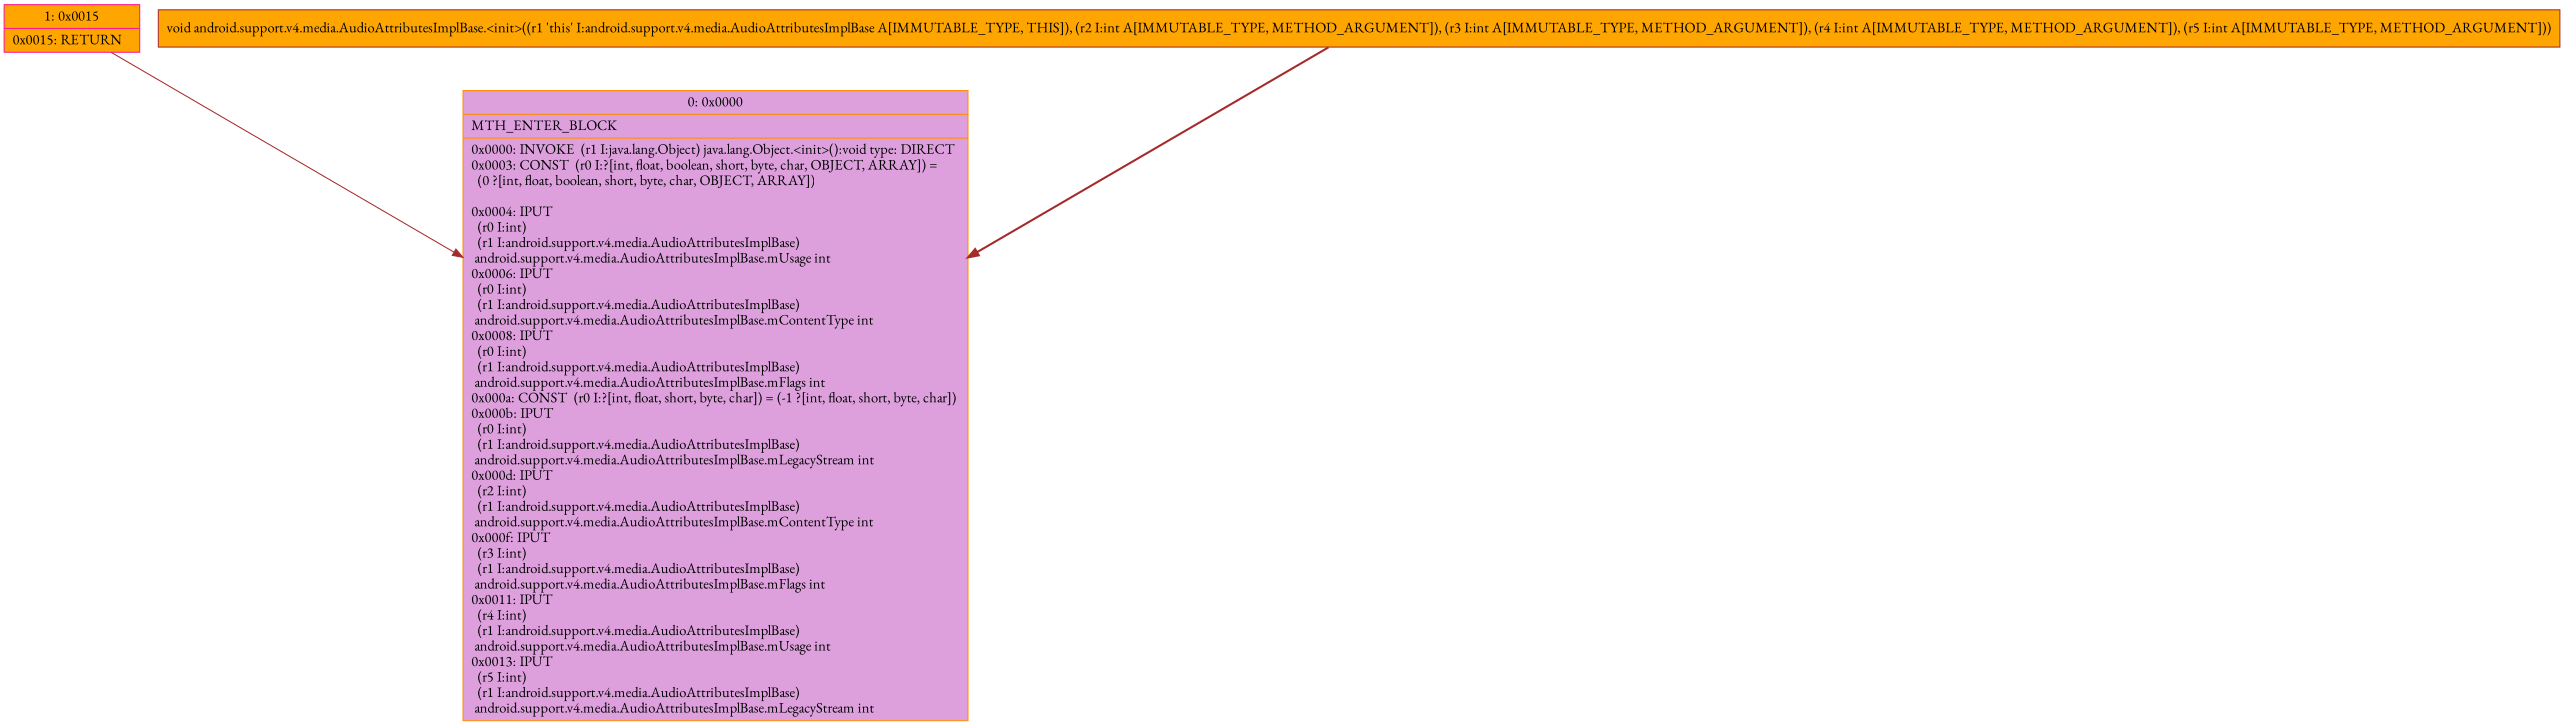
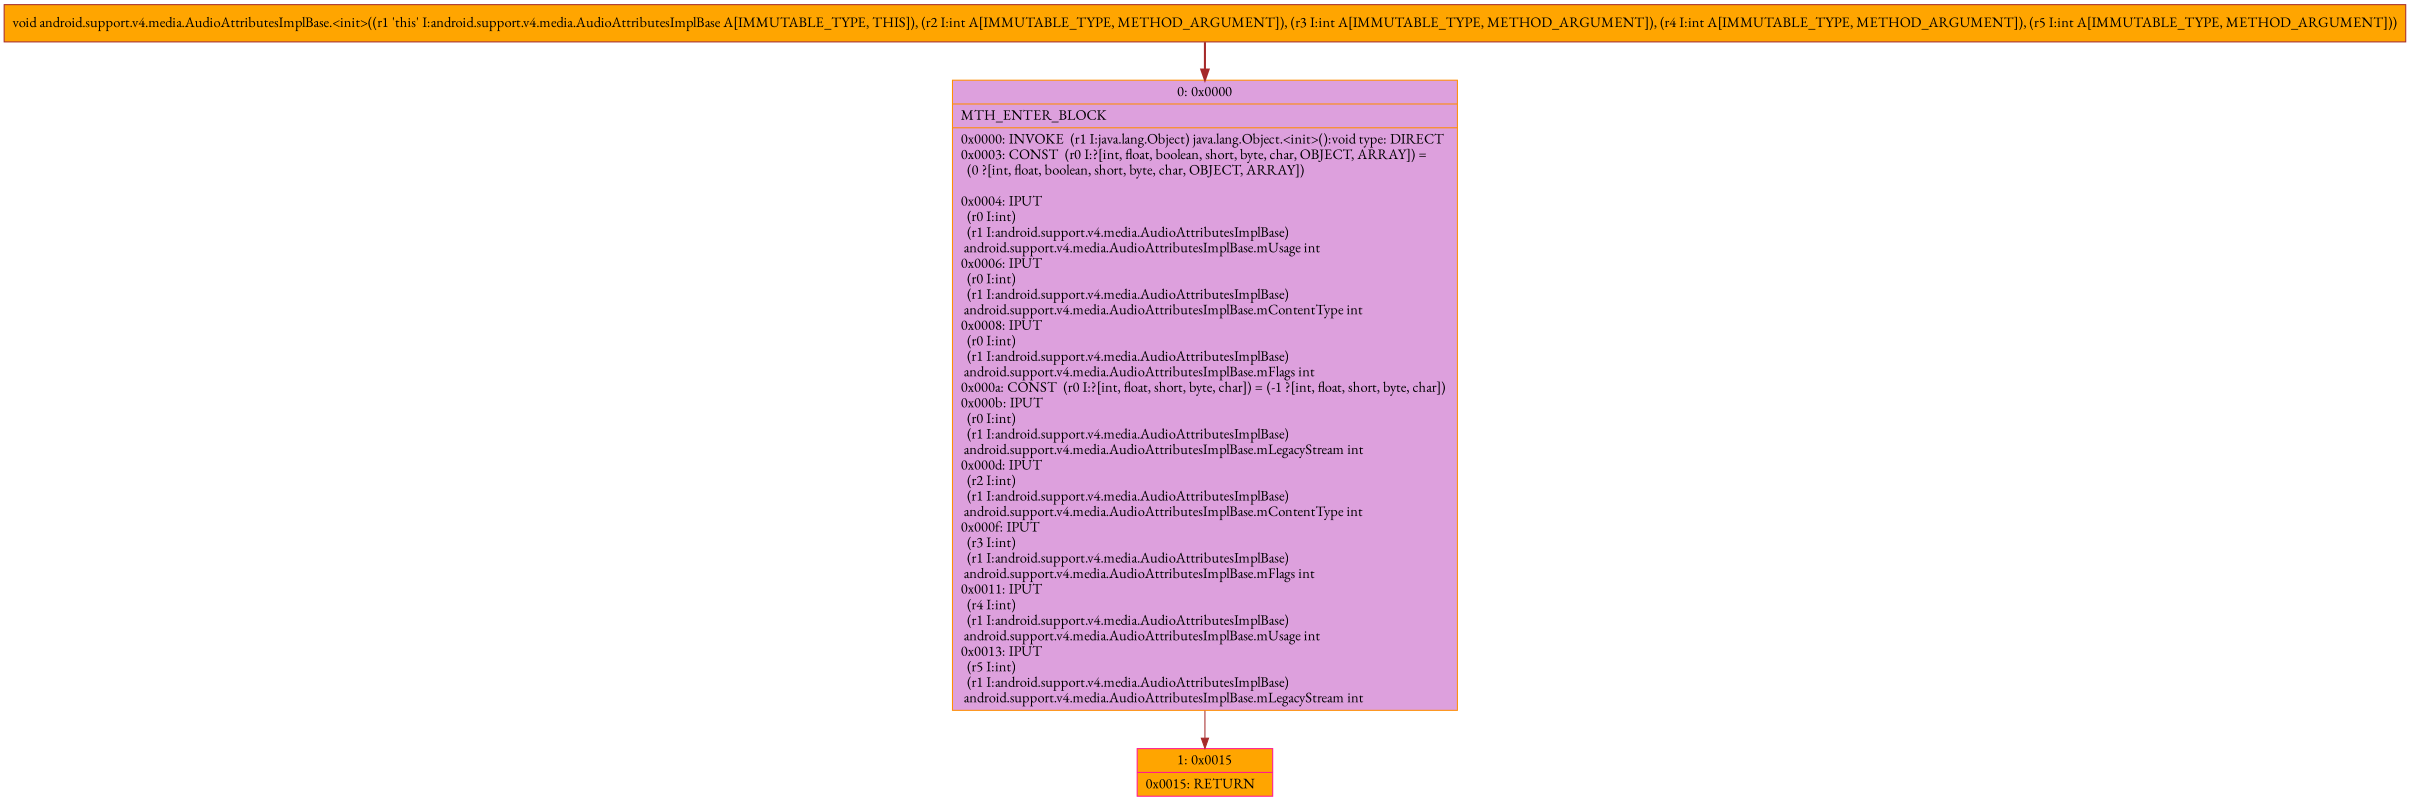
(283, 152) -> (1205, 724)
